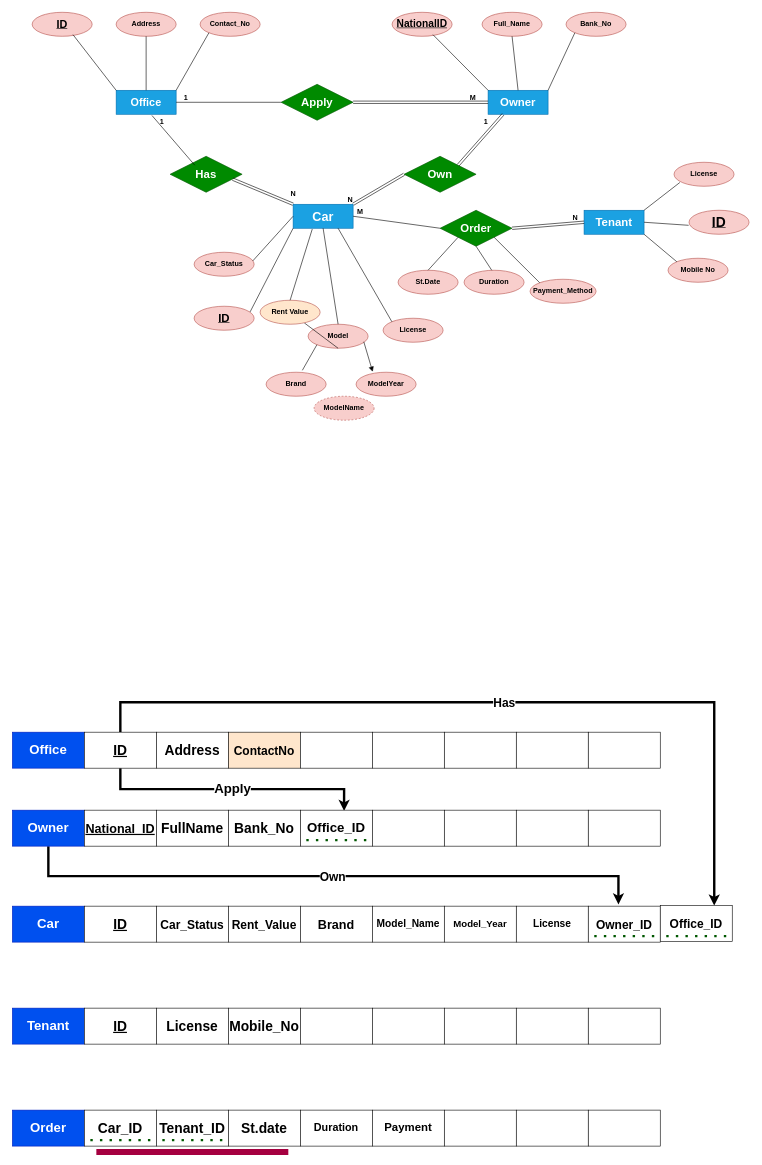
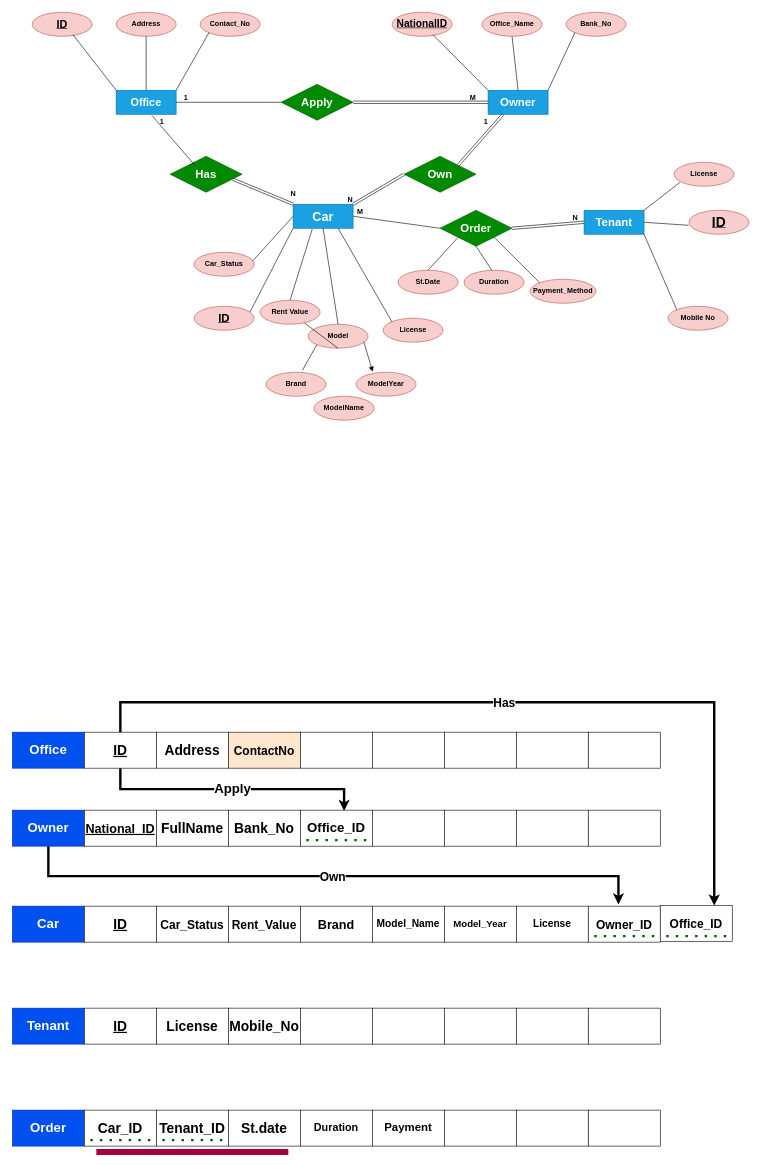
(512, 24) -> (512, 24)
(698, 270) -> (698, 318)
(290, 312) -> (290, 312)
(344, 408) -> (344, 408)
